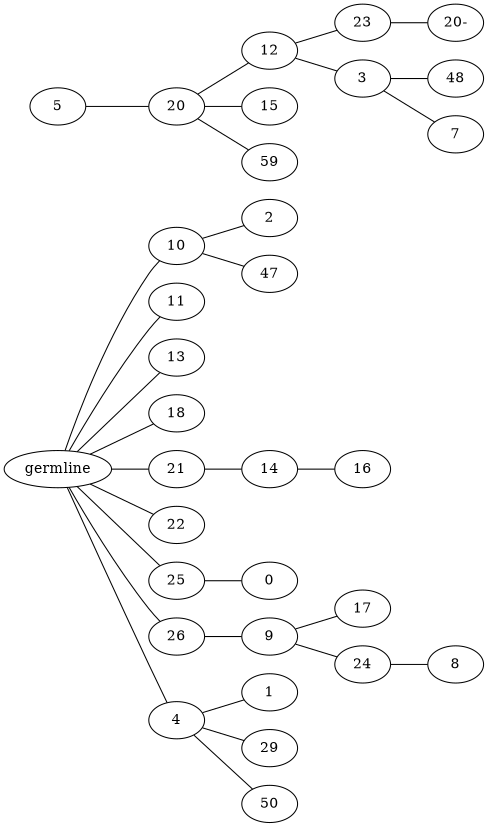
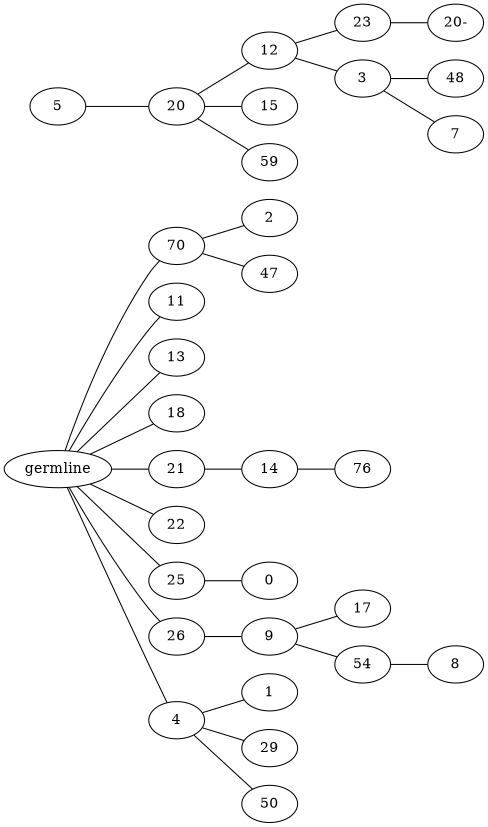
(177, 246) -> (177, 246)
(363, 469) -> (363, 469)
(363, 664) -> (363, 664)
